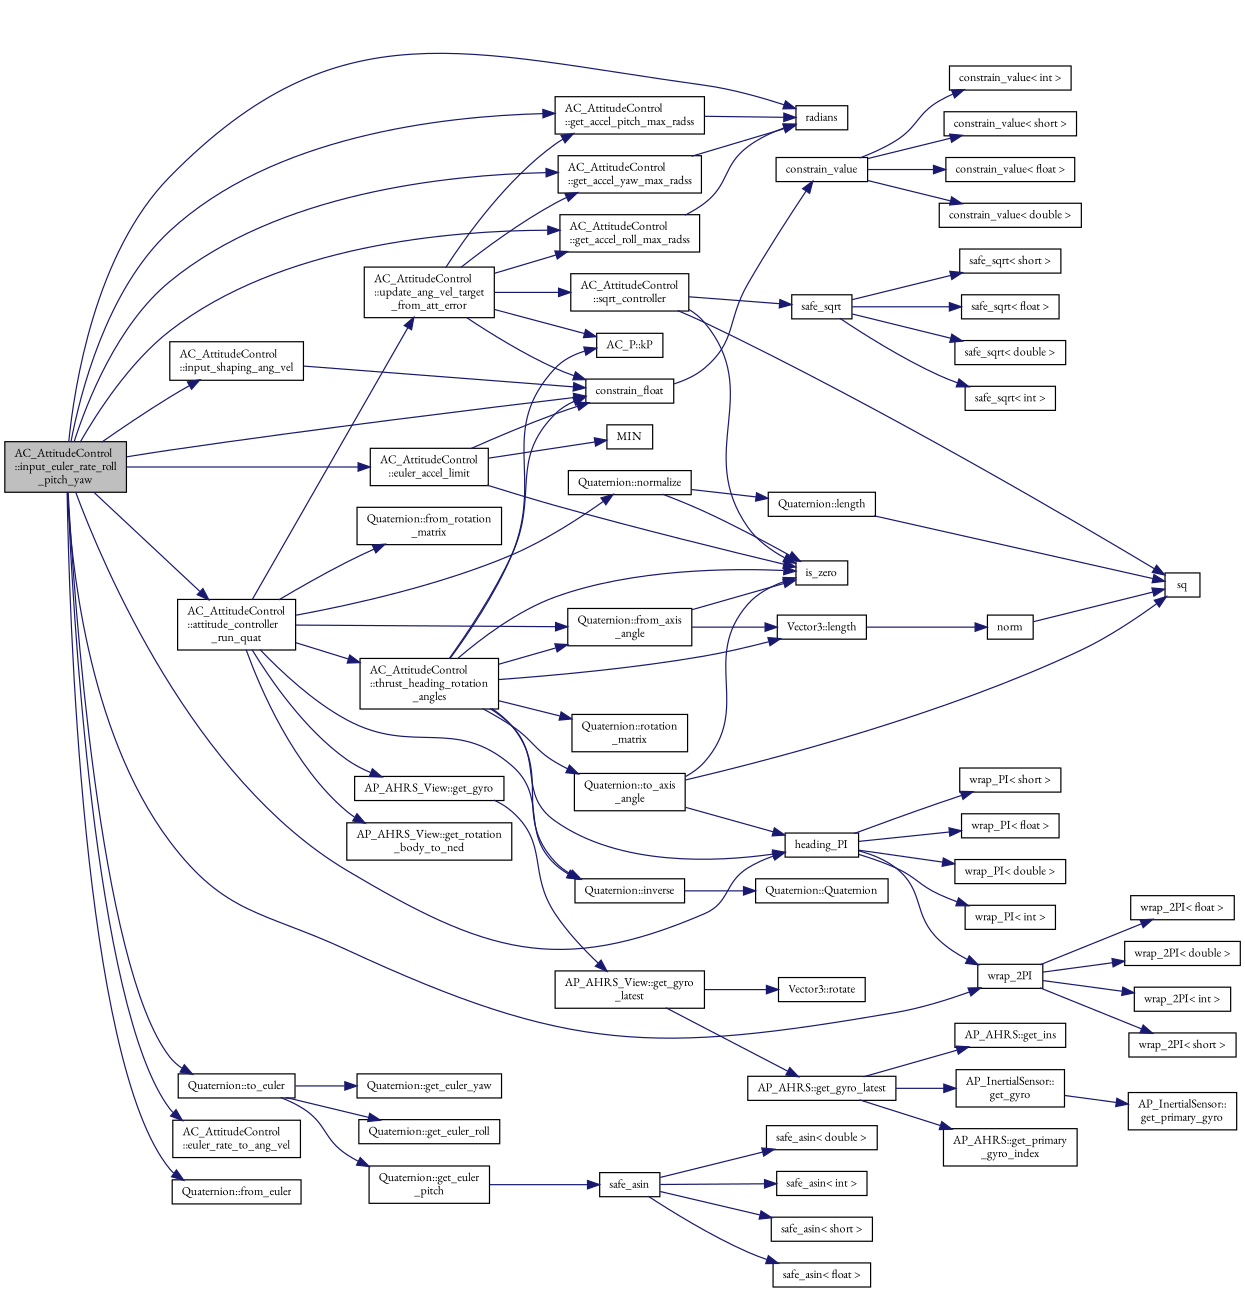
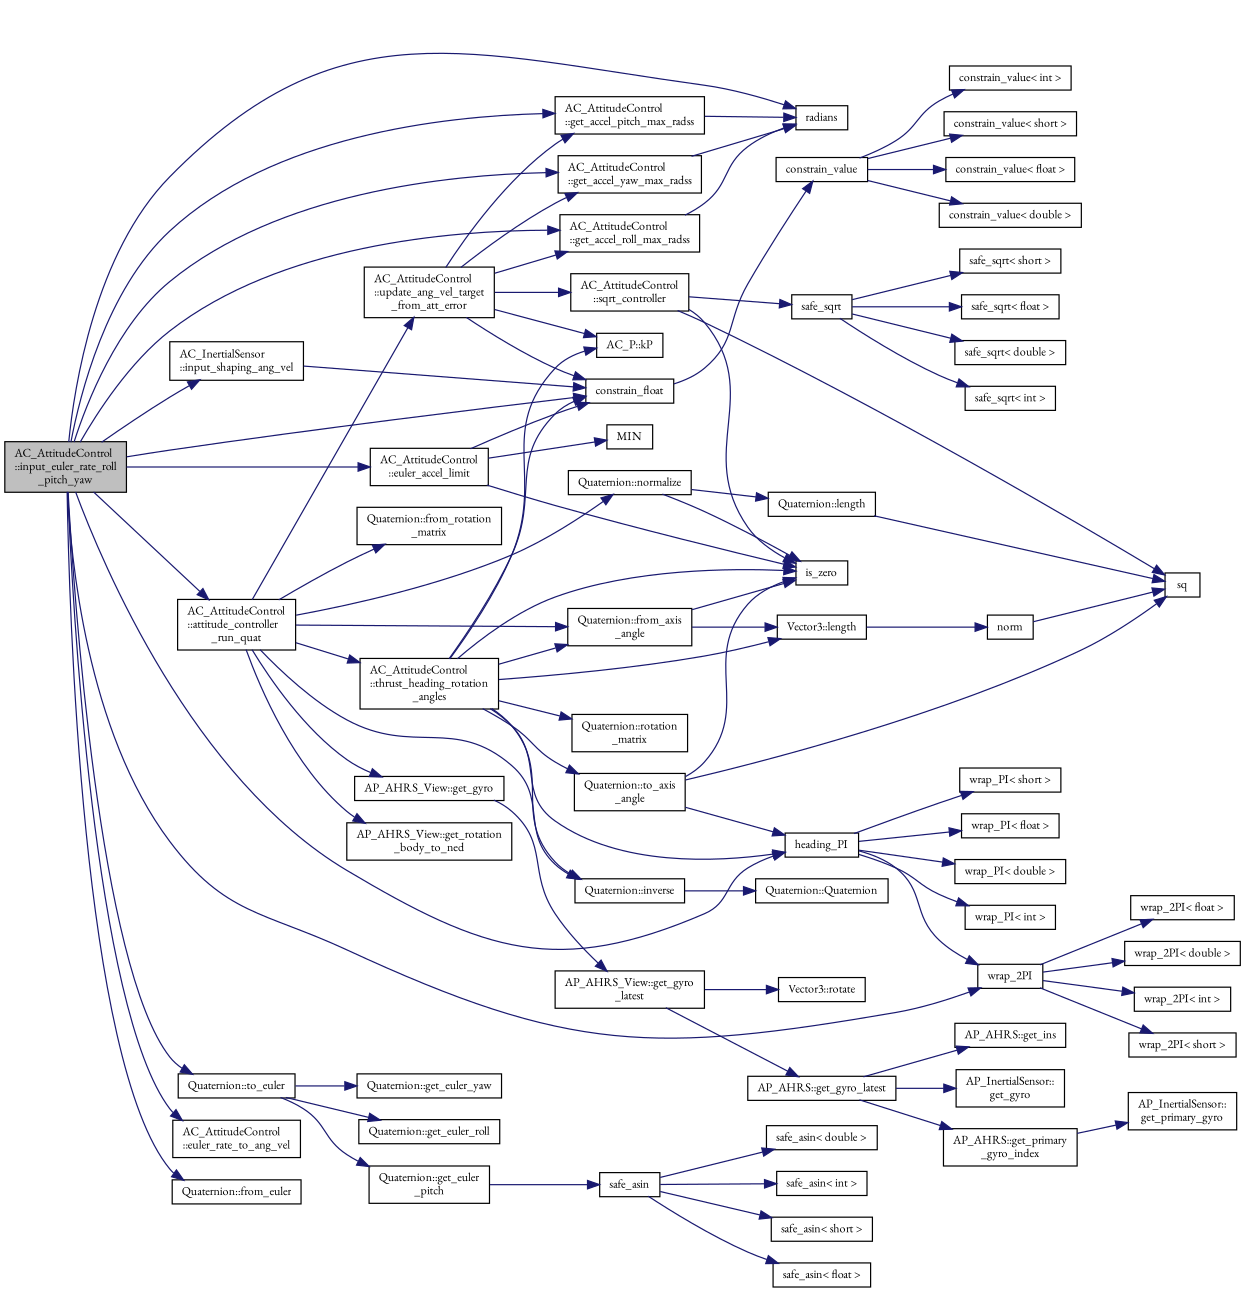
(237, 361) -> (237, 361)
(1090, 1099) -> (1097, 1129)
